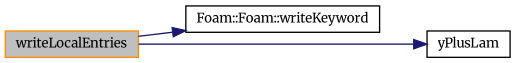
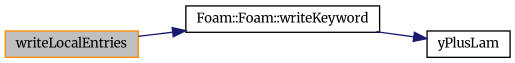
(276, 44) -> (395, 34)
